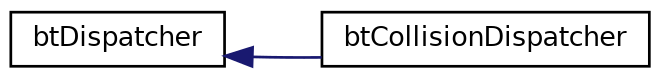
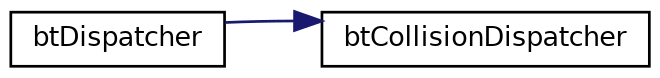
(287, 57) -> (260, 21)
